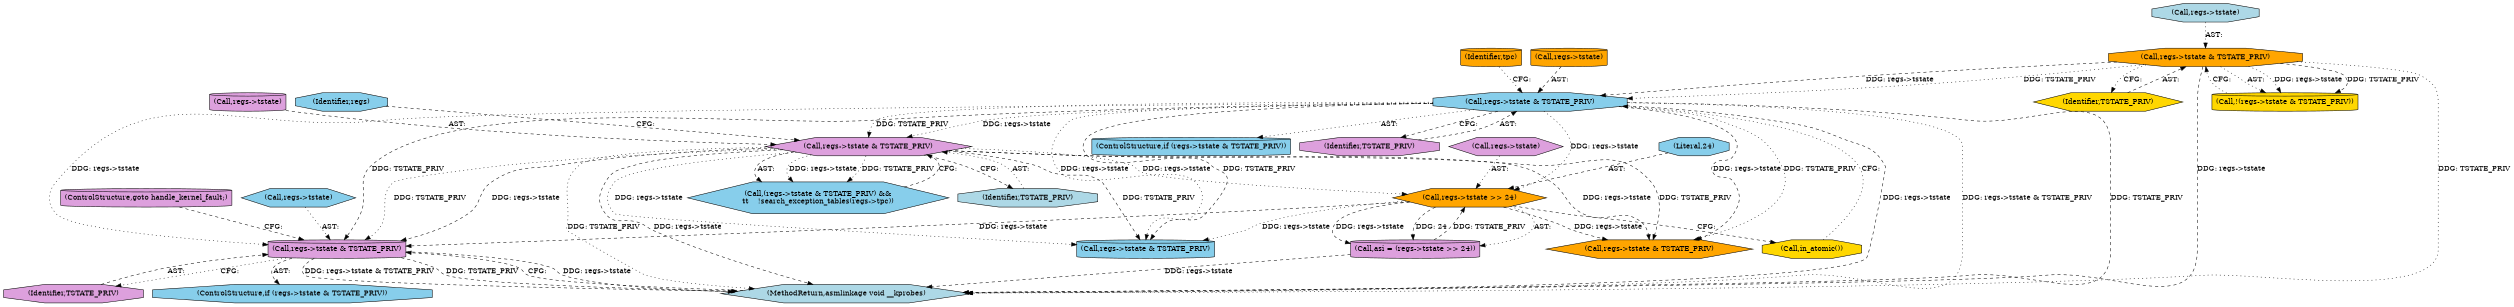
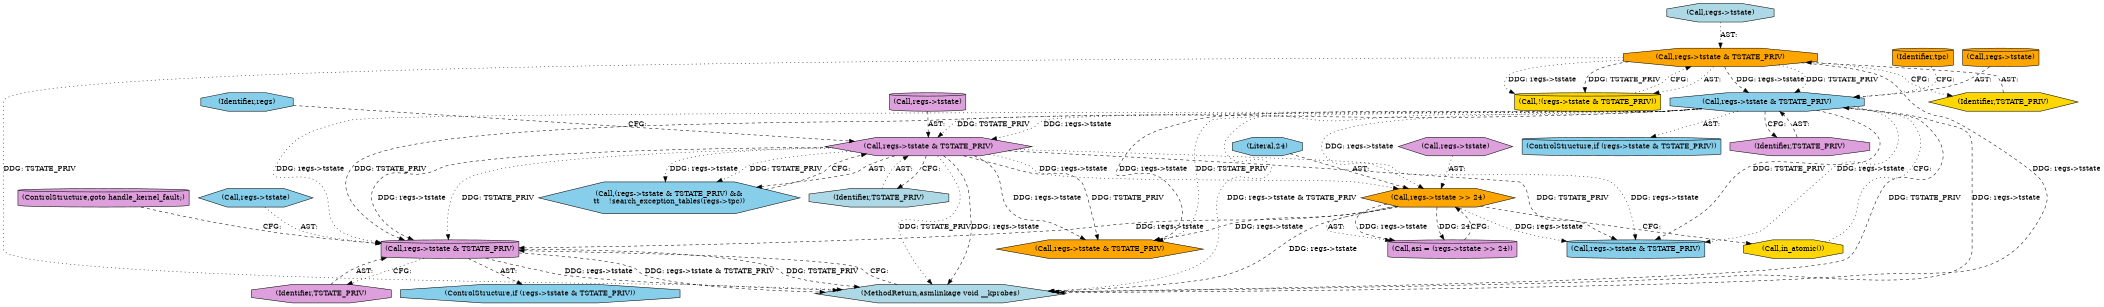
(1489, 227) -> (1481, 227)
(1141, 271) -> (1232, 273)
